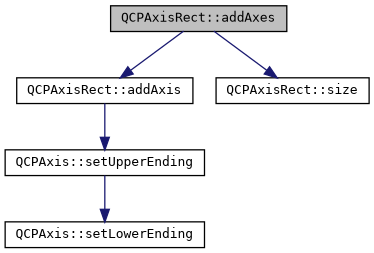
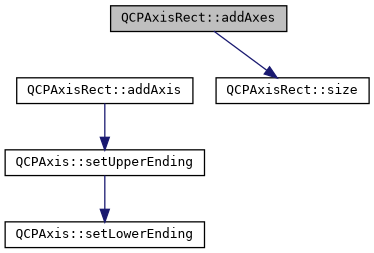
(157, 51) -> none
